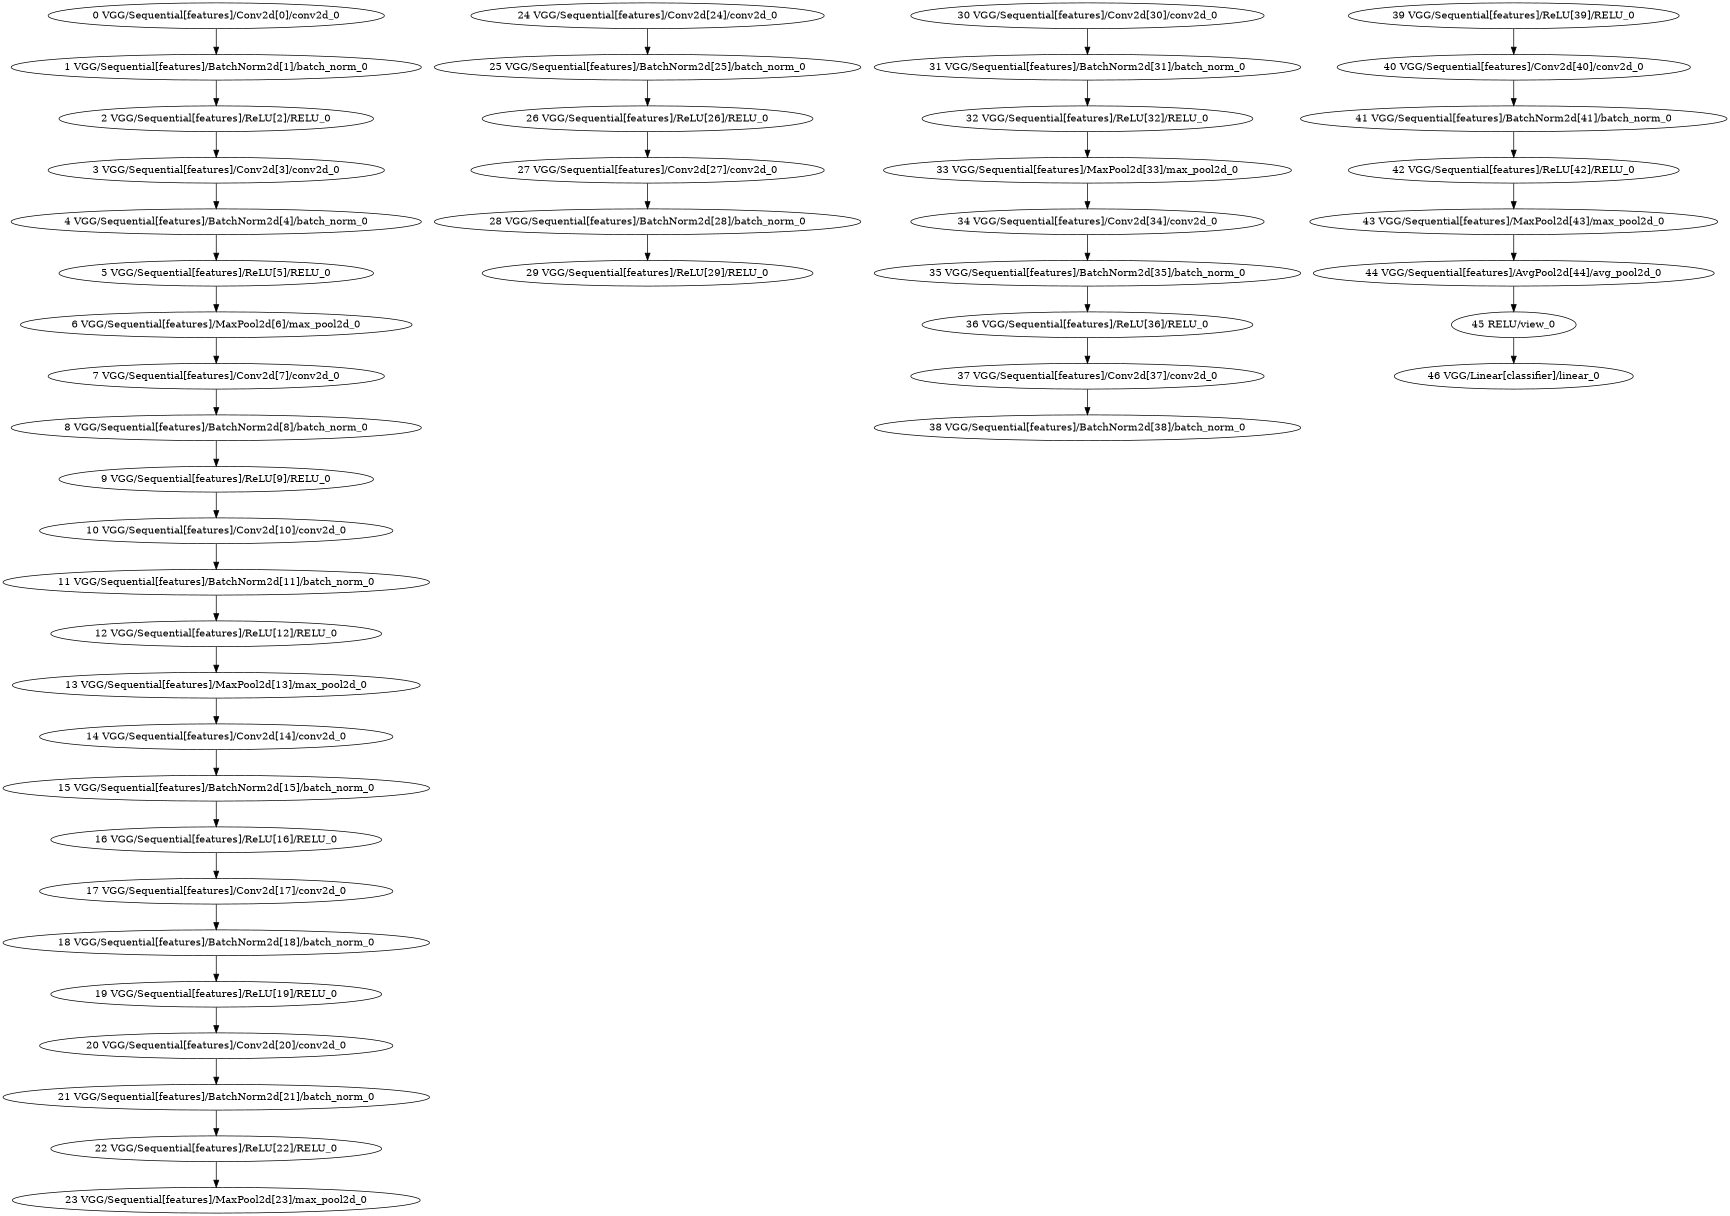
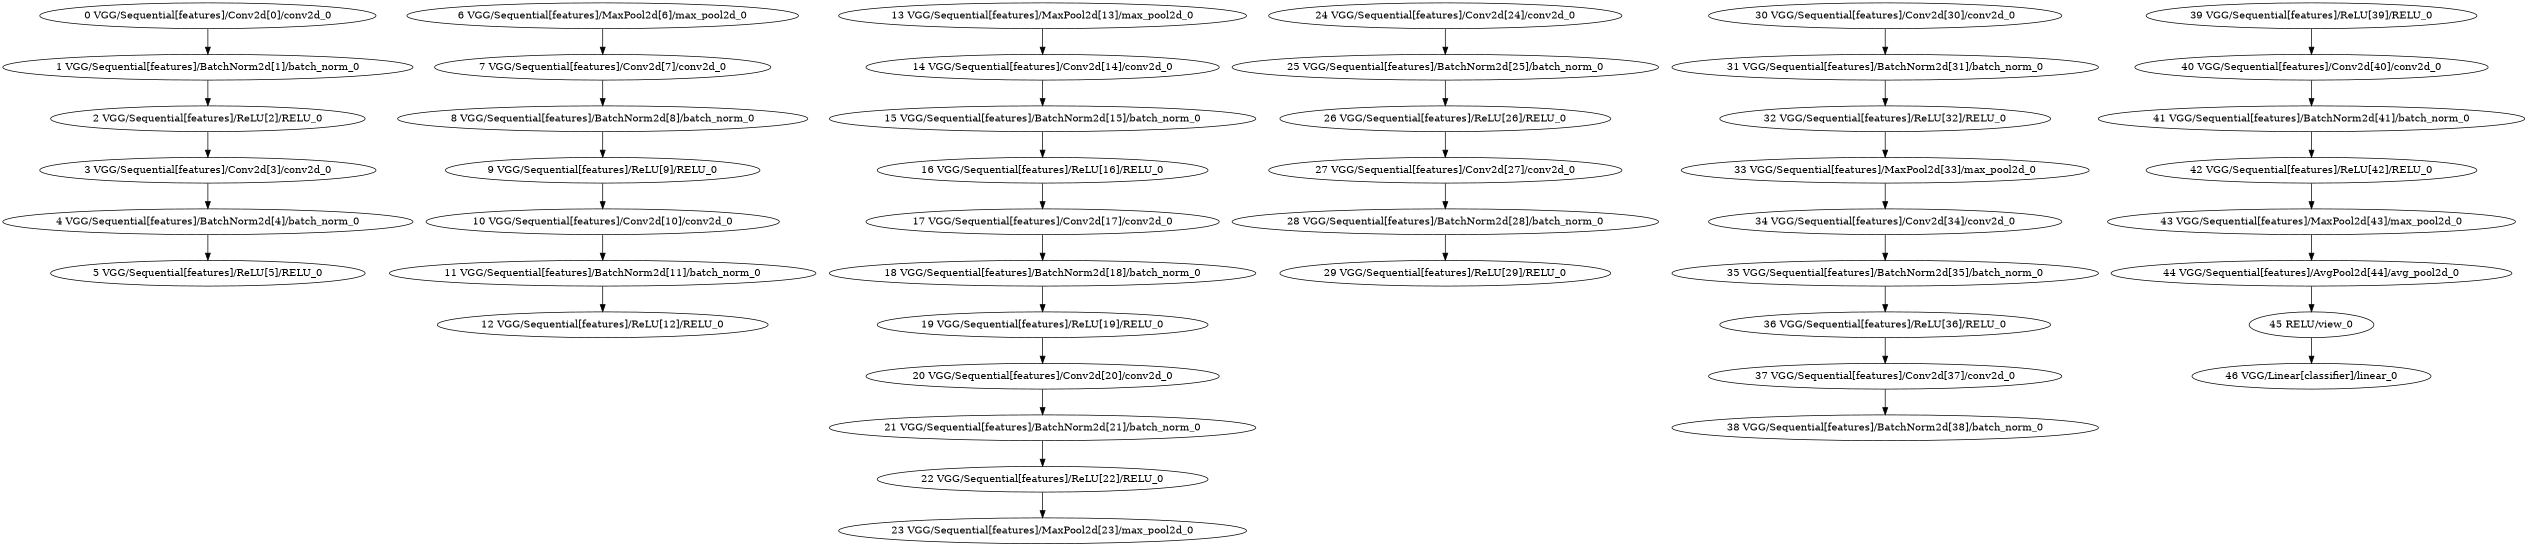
(216, 295) -> none
(216, 656) -> none
